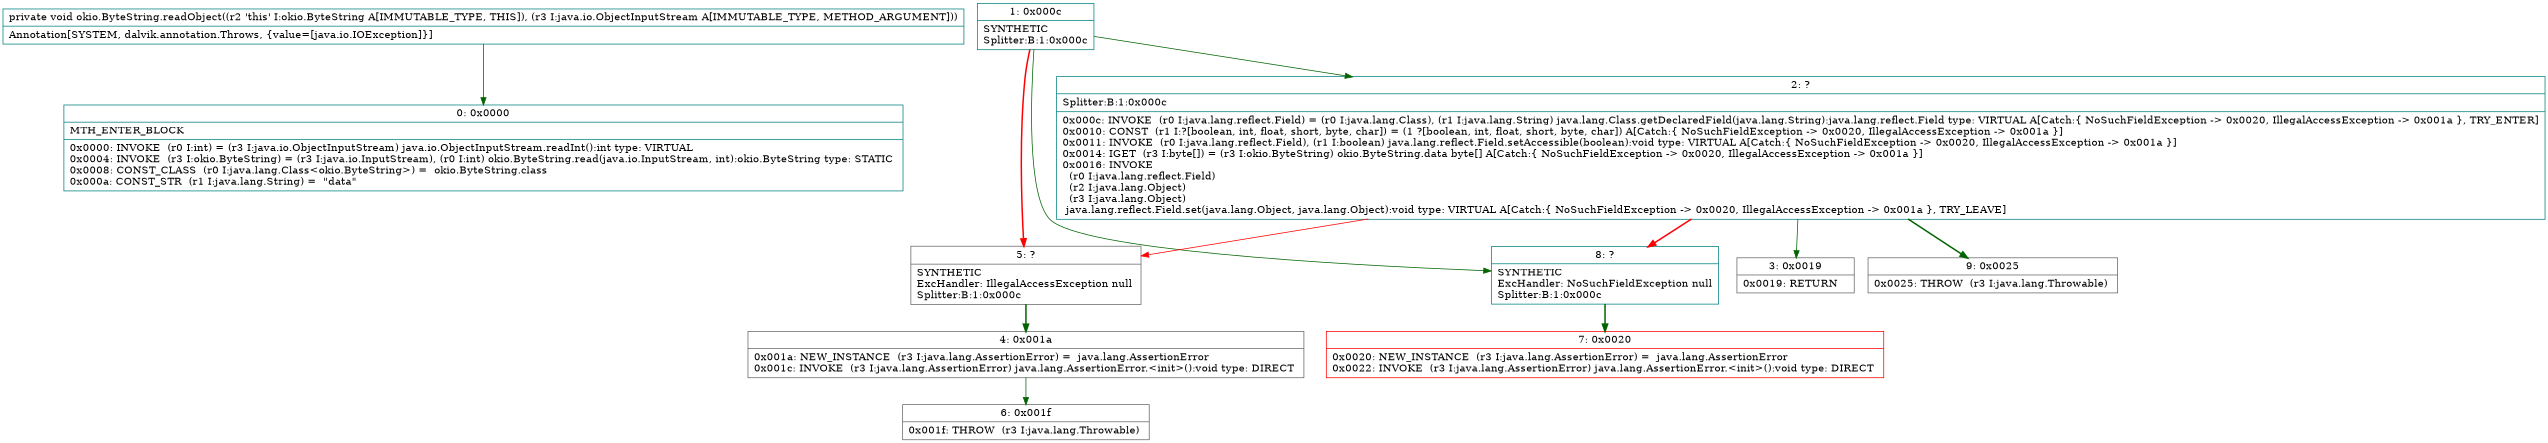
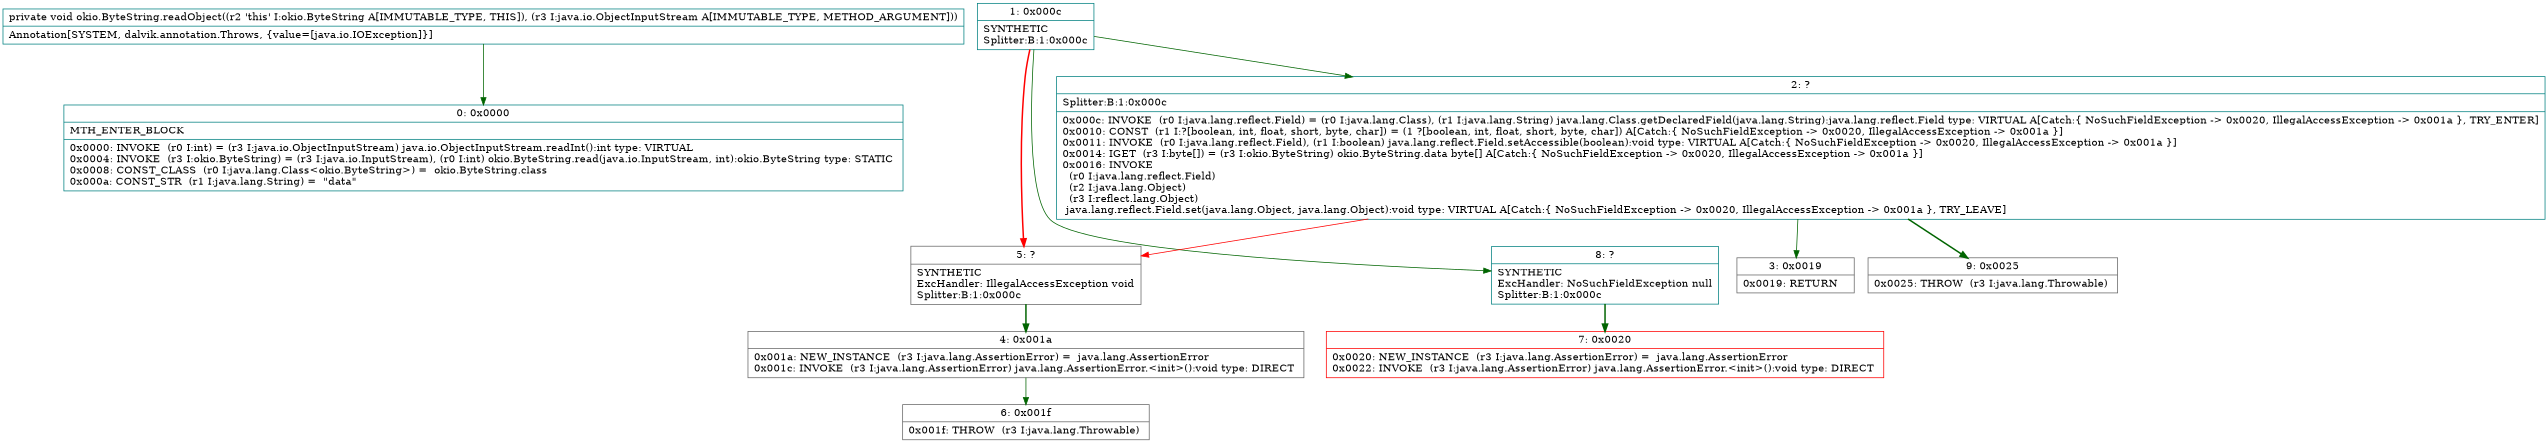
(1125, 199) -> (1131, 199)
(1673, 231) -> none
(1025, 284) -> (1026, 284)
